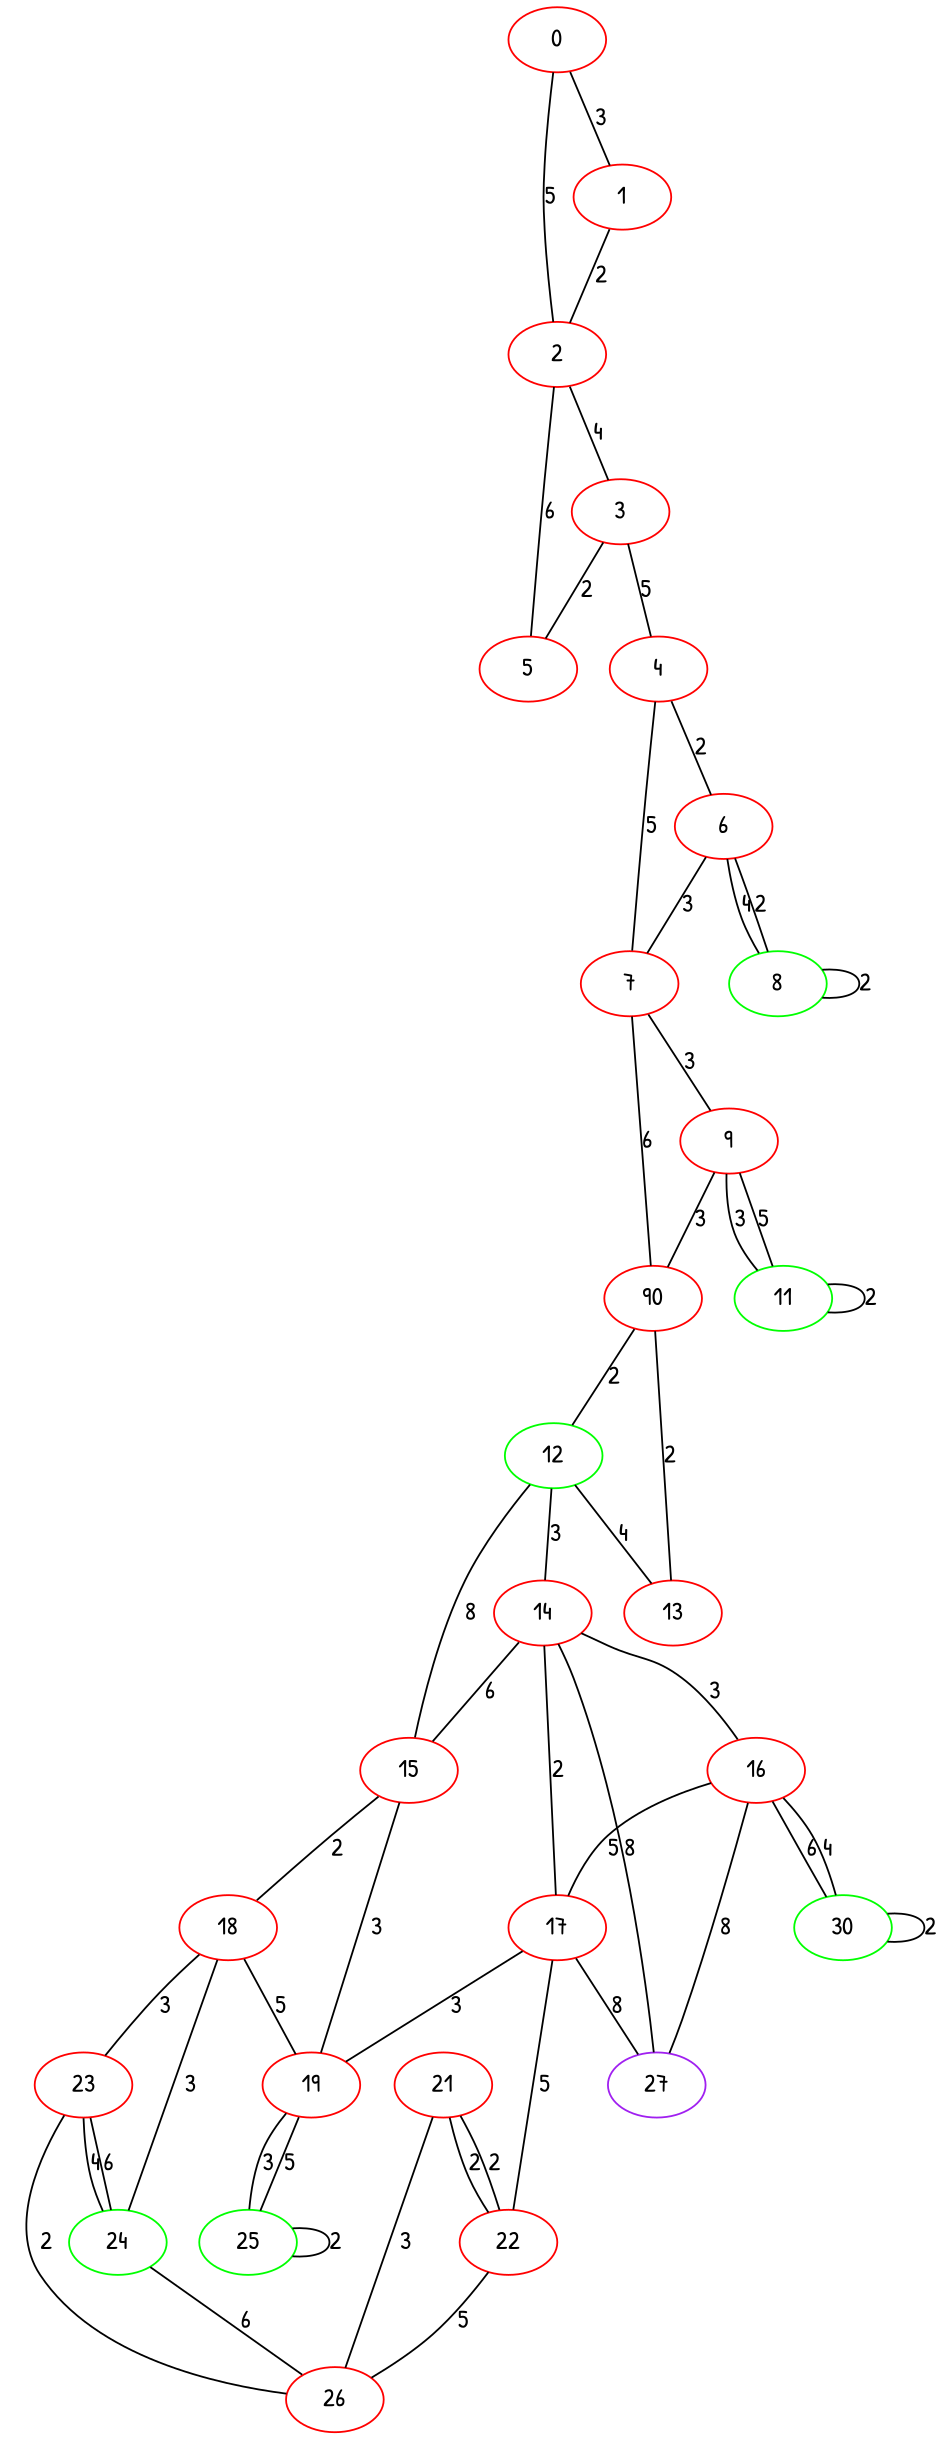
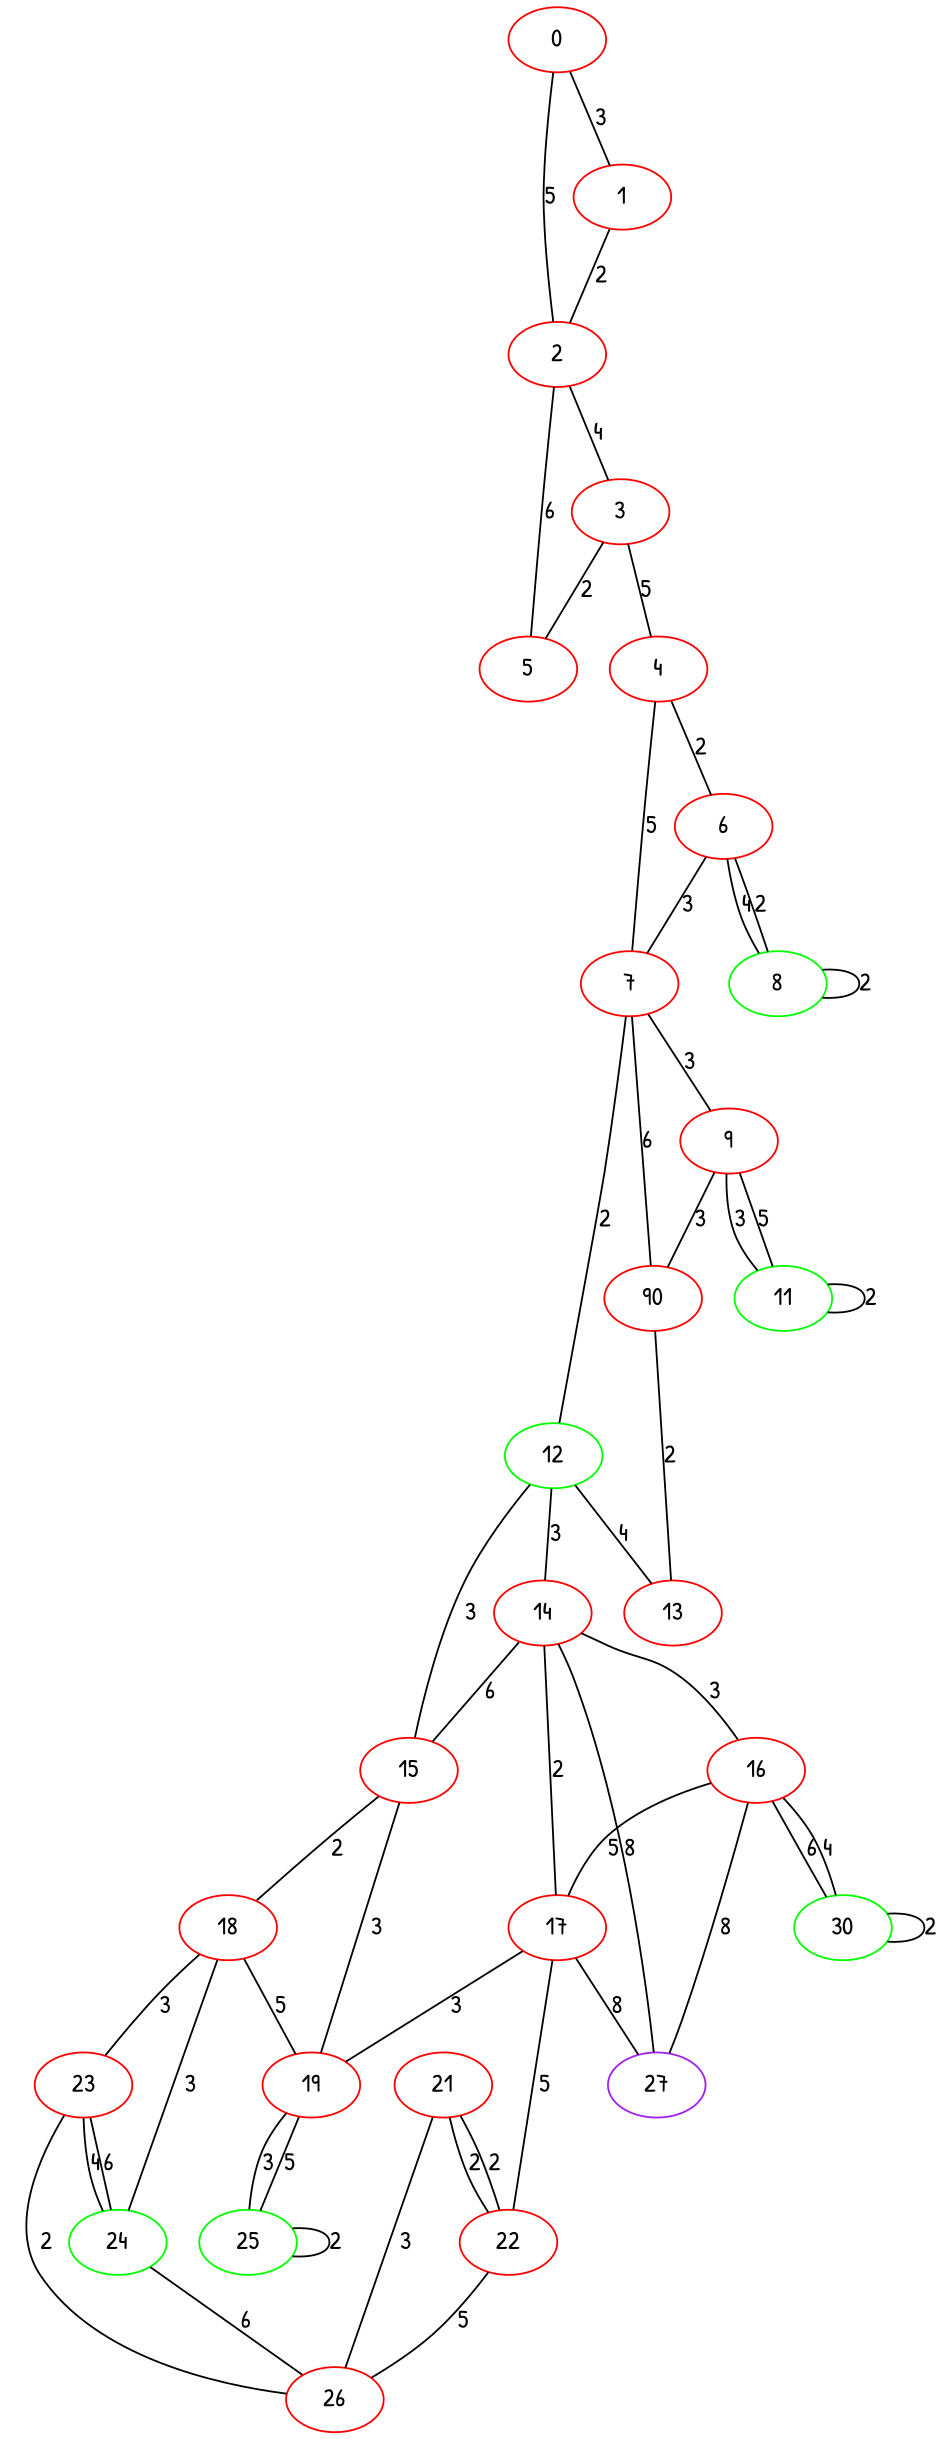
(603, 1377) -> (596, 1220)
(471, 1613) -> (471, 1613)
